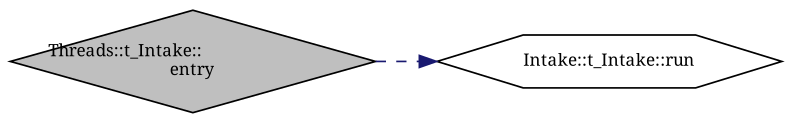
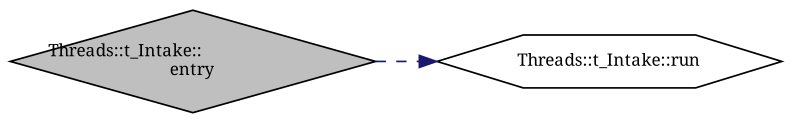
(609, 61) -> (609, 61)
